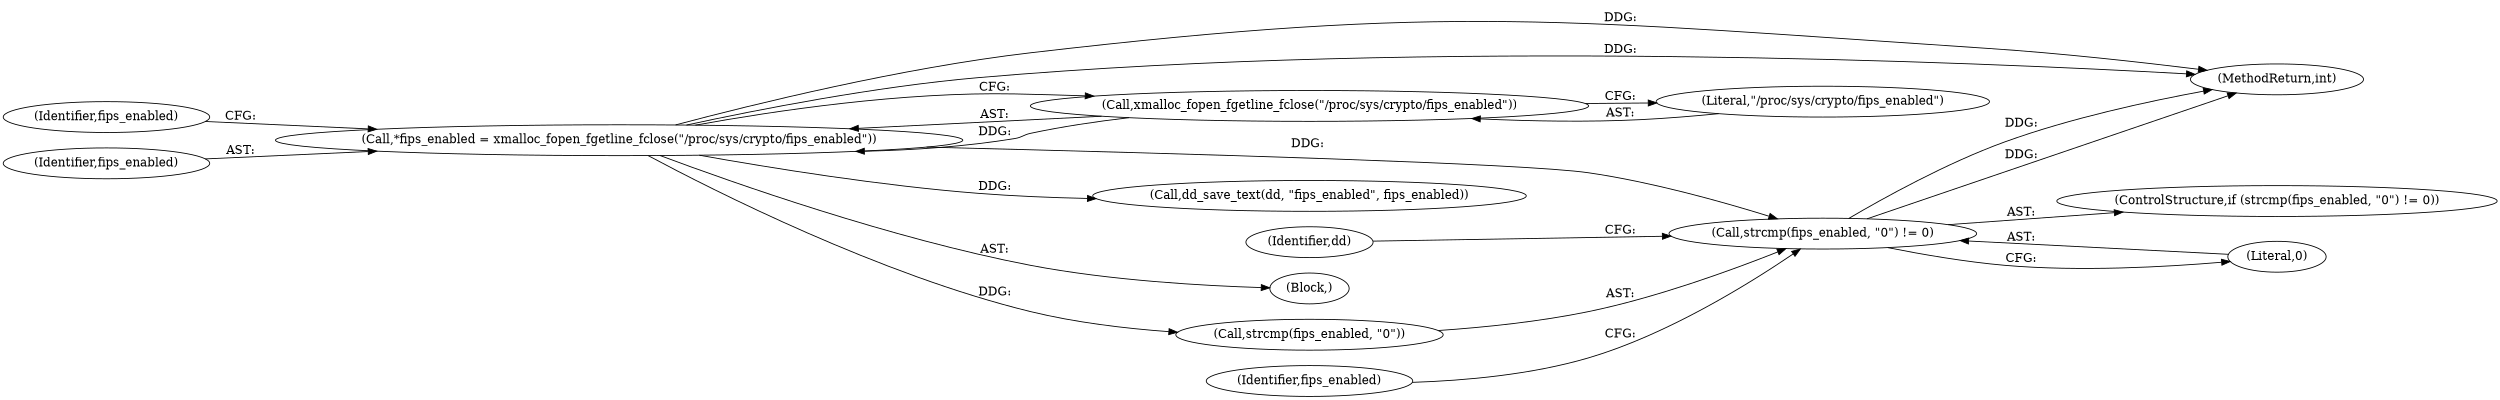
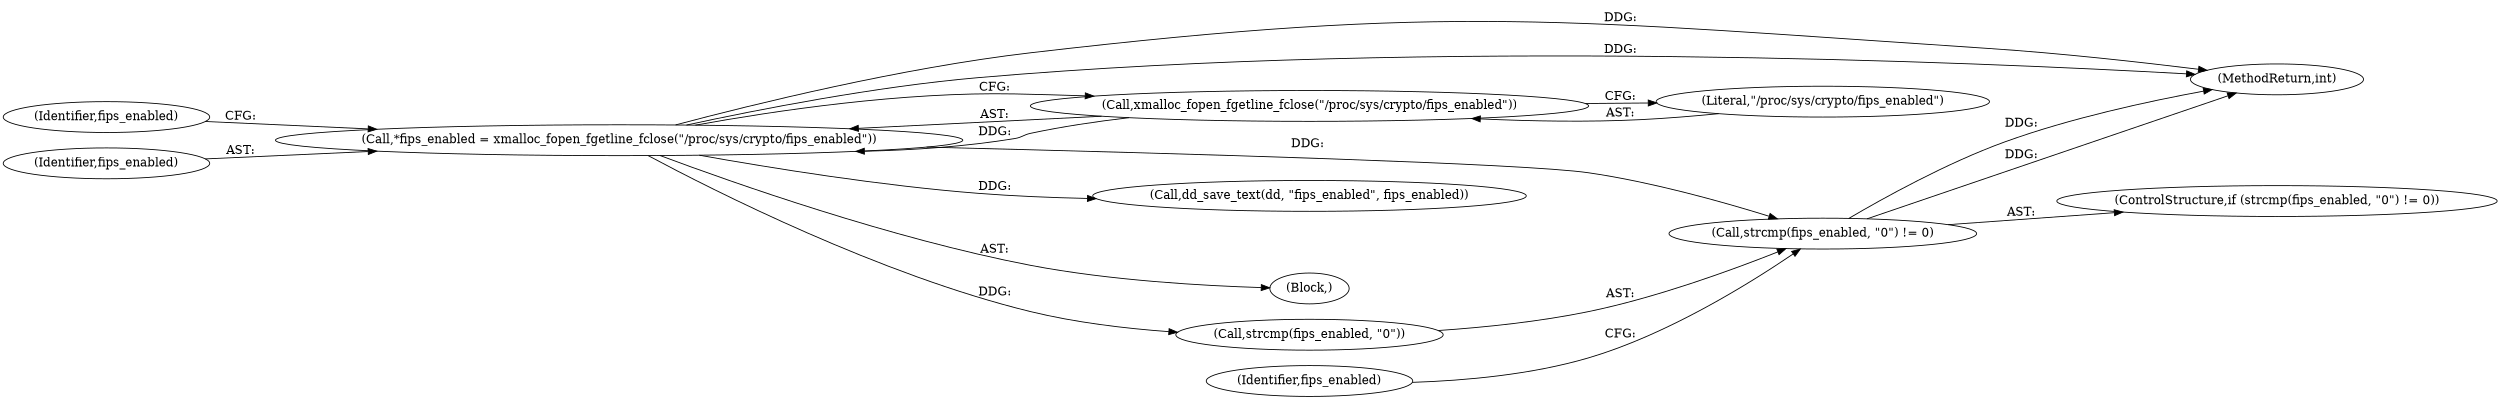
(1309, 242) -> none
(2277, 257) -> none
